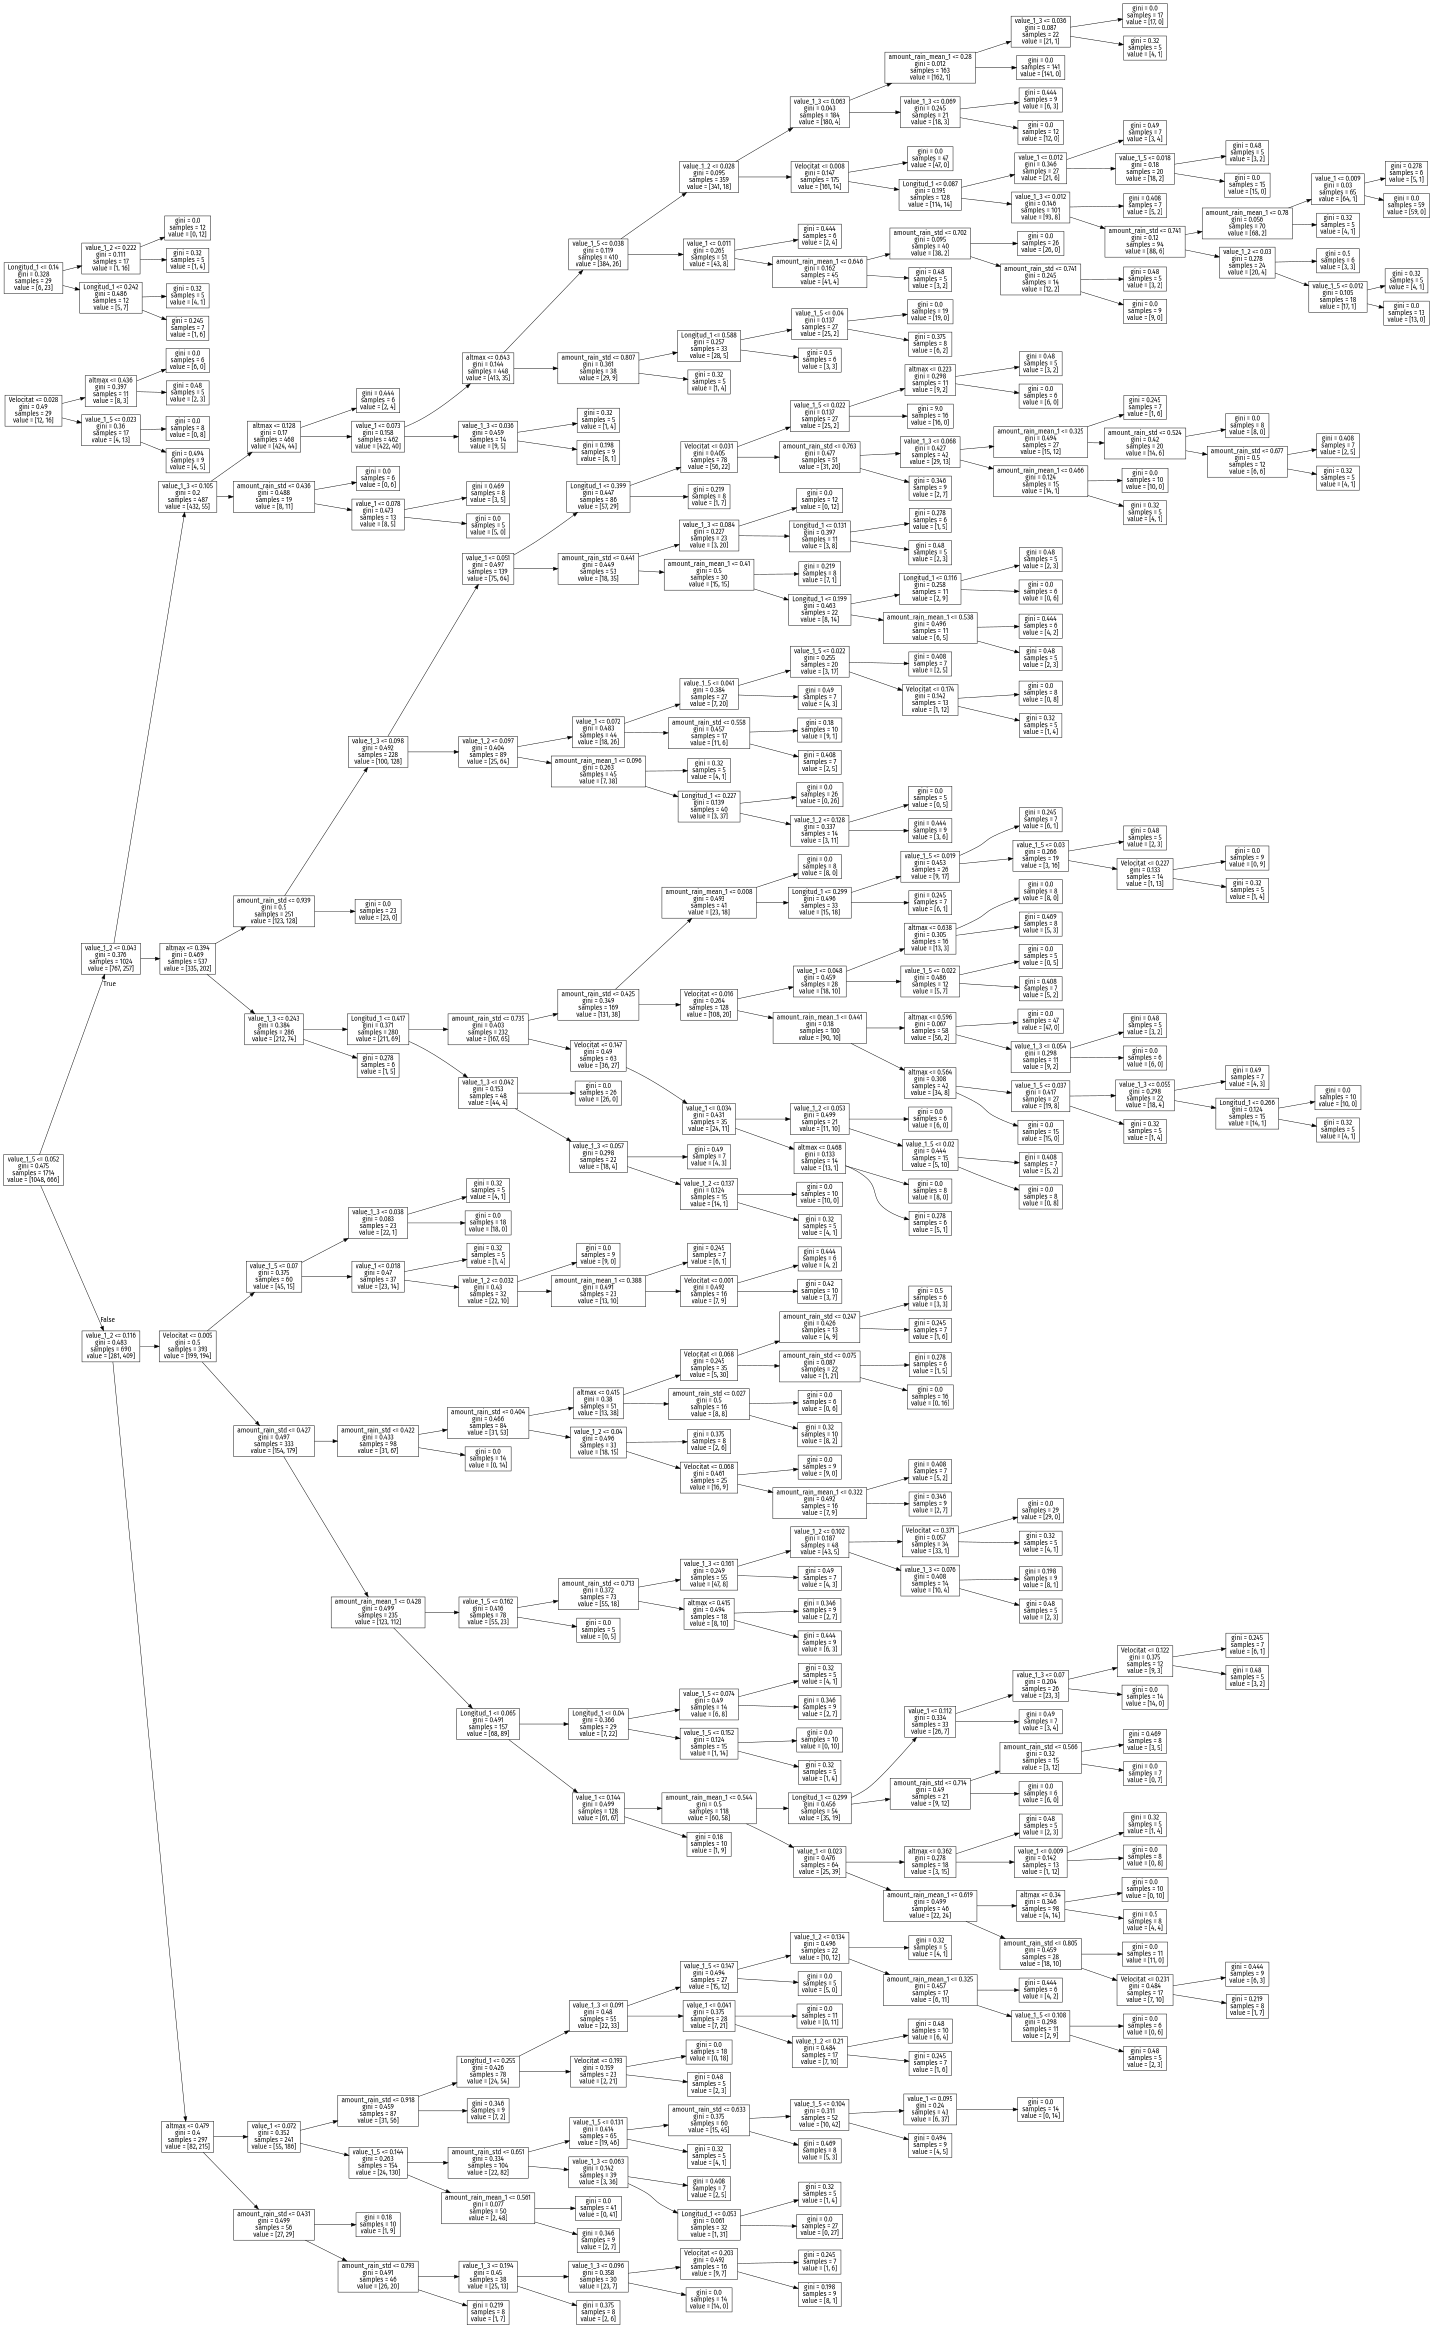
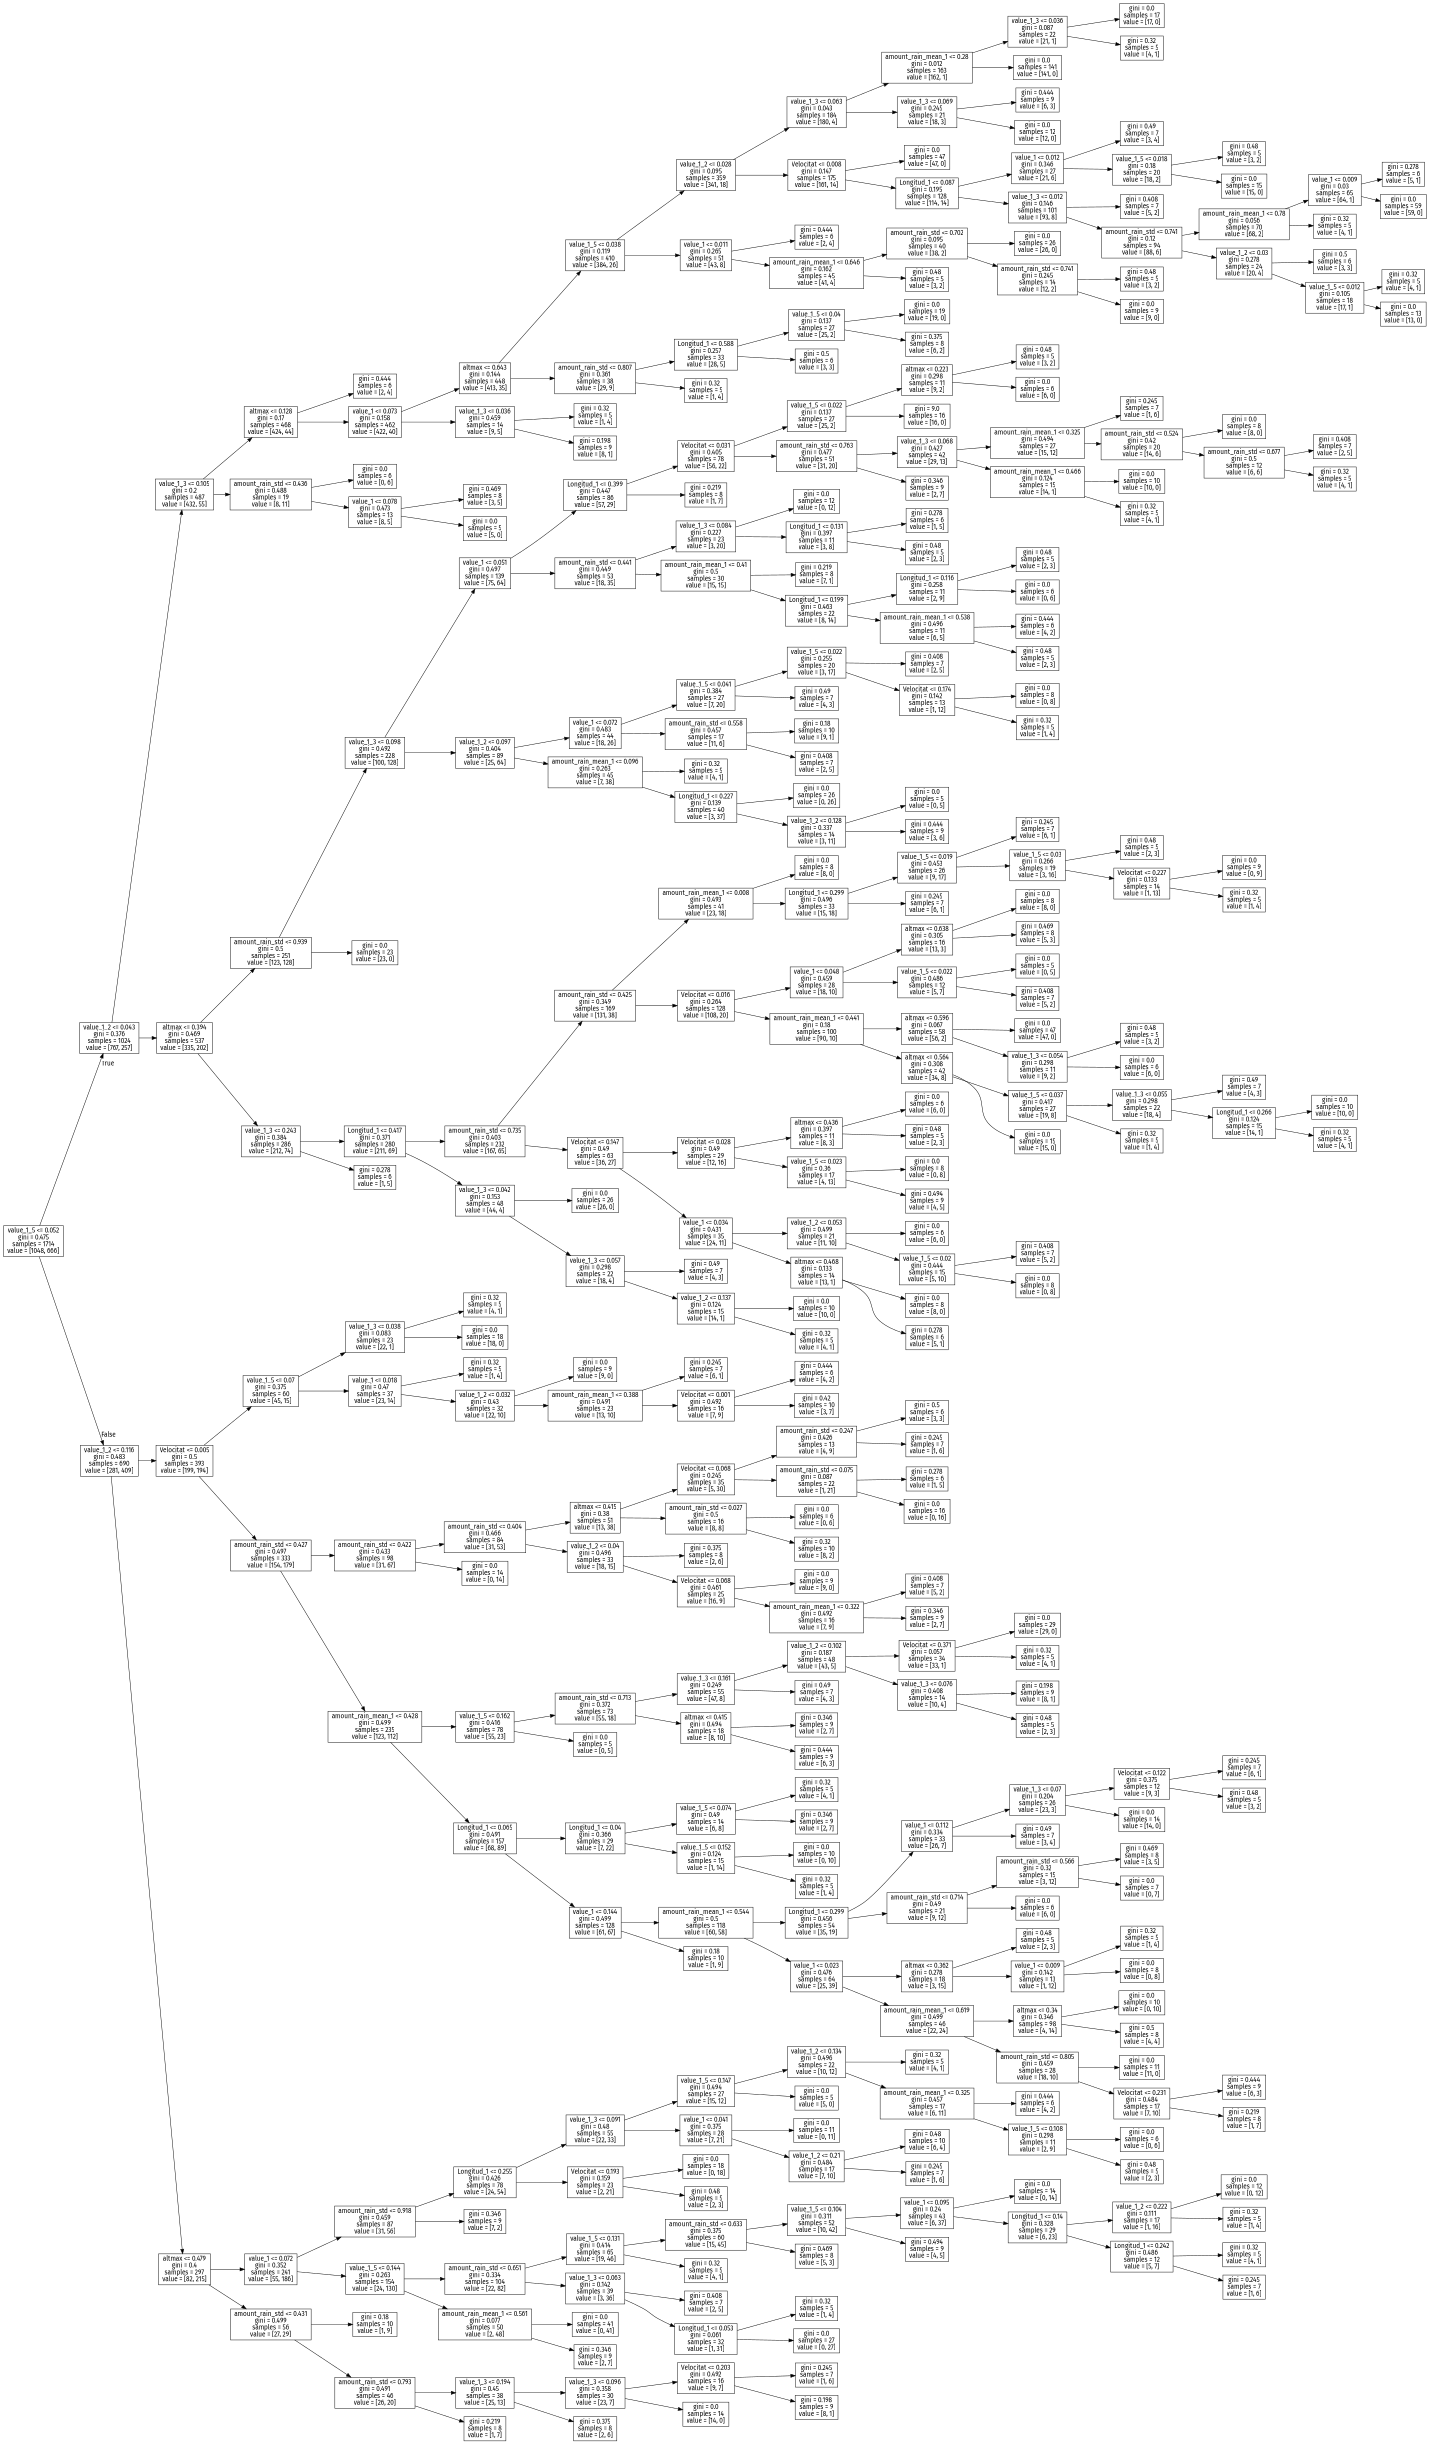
none -> (648, 1153)
none -> (979, 2220)
